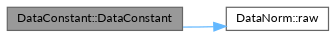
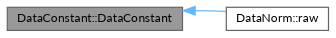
(198, 27) -> (211, 11)
